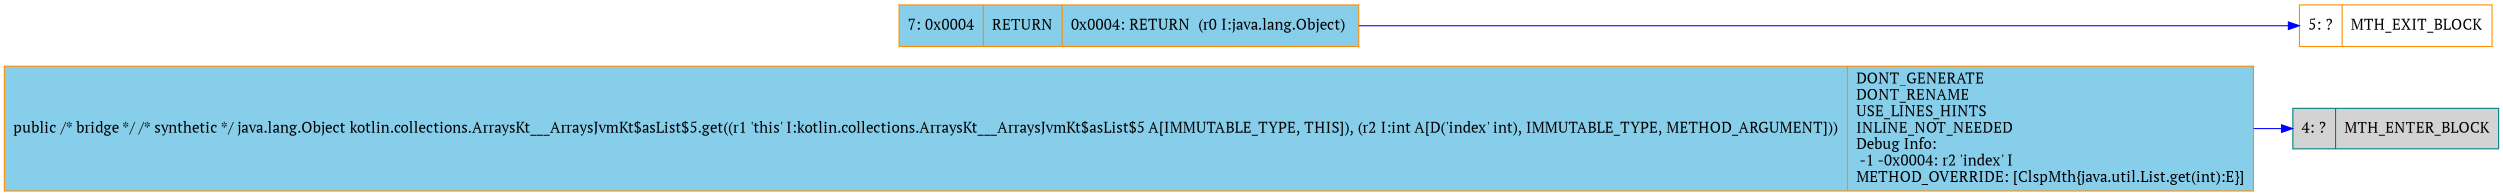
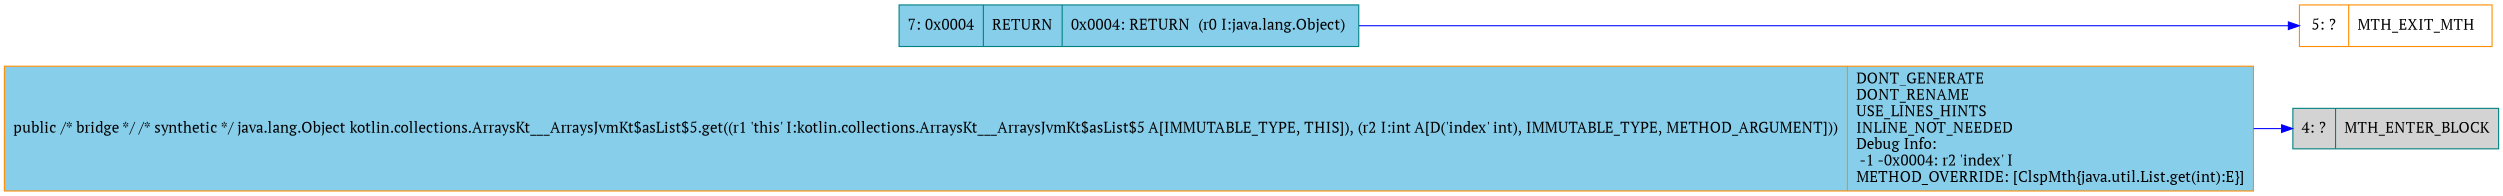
(2417, 25) -> (2417, 25)
(1129, 26) -> (1129, 26)
